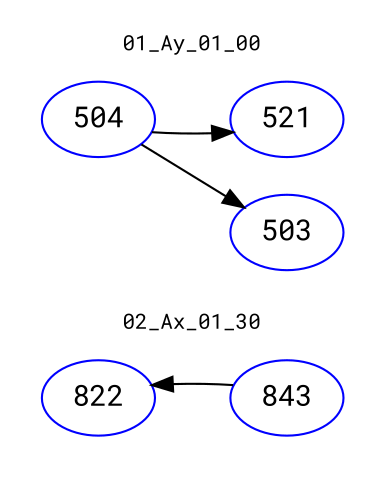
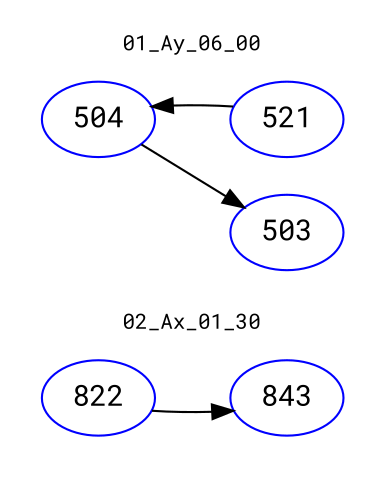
(193, 45) -> (193, 45)
(182, 133) -> (203, 105)
(203, 384) -> (182, 412)
